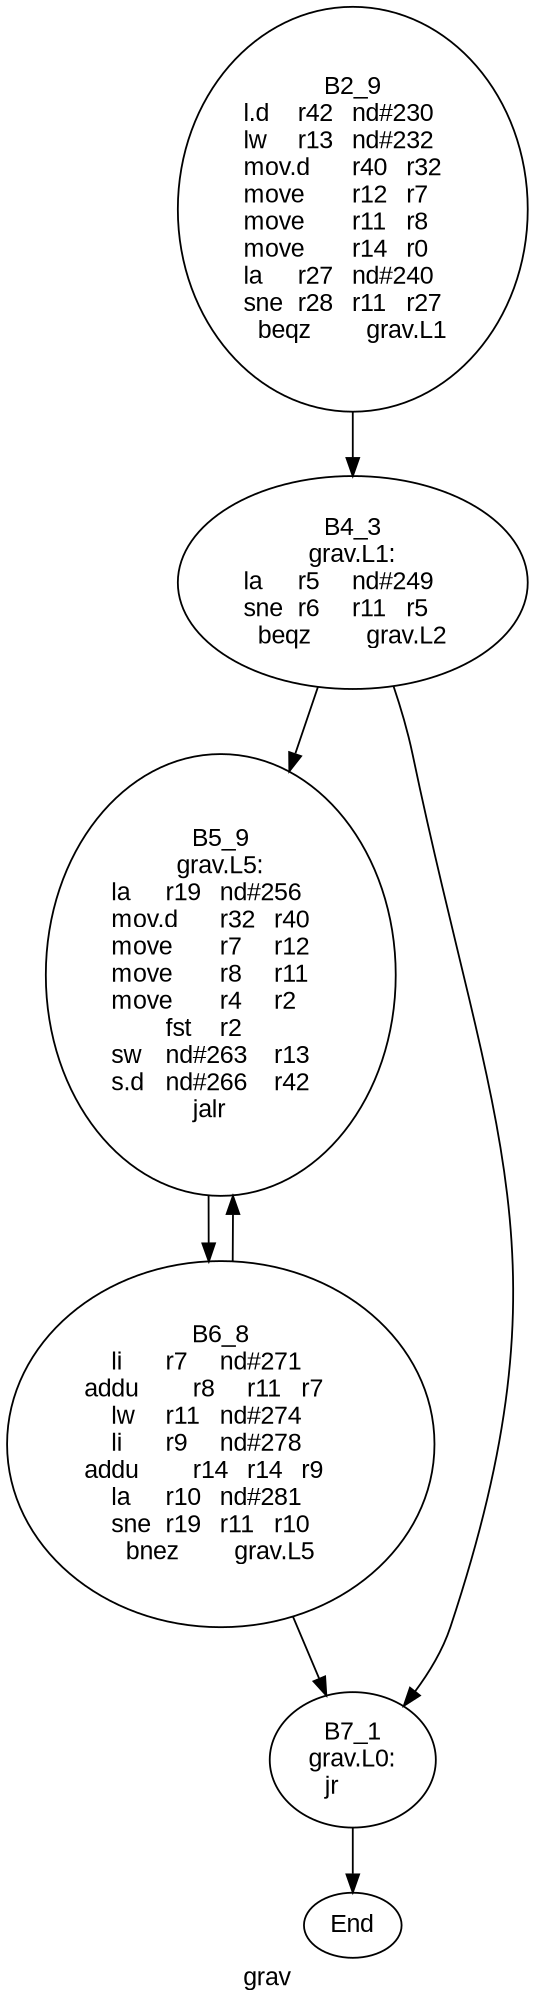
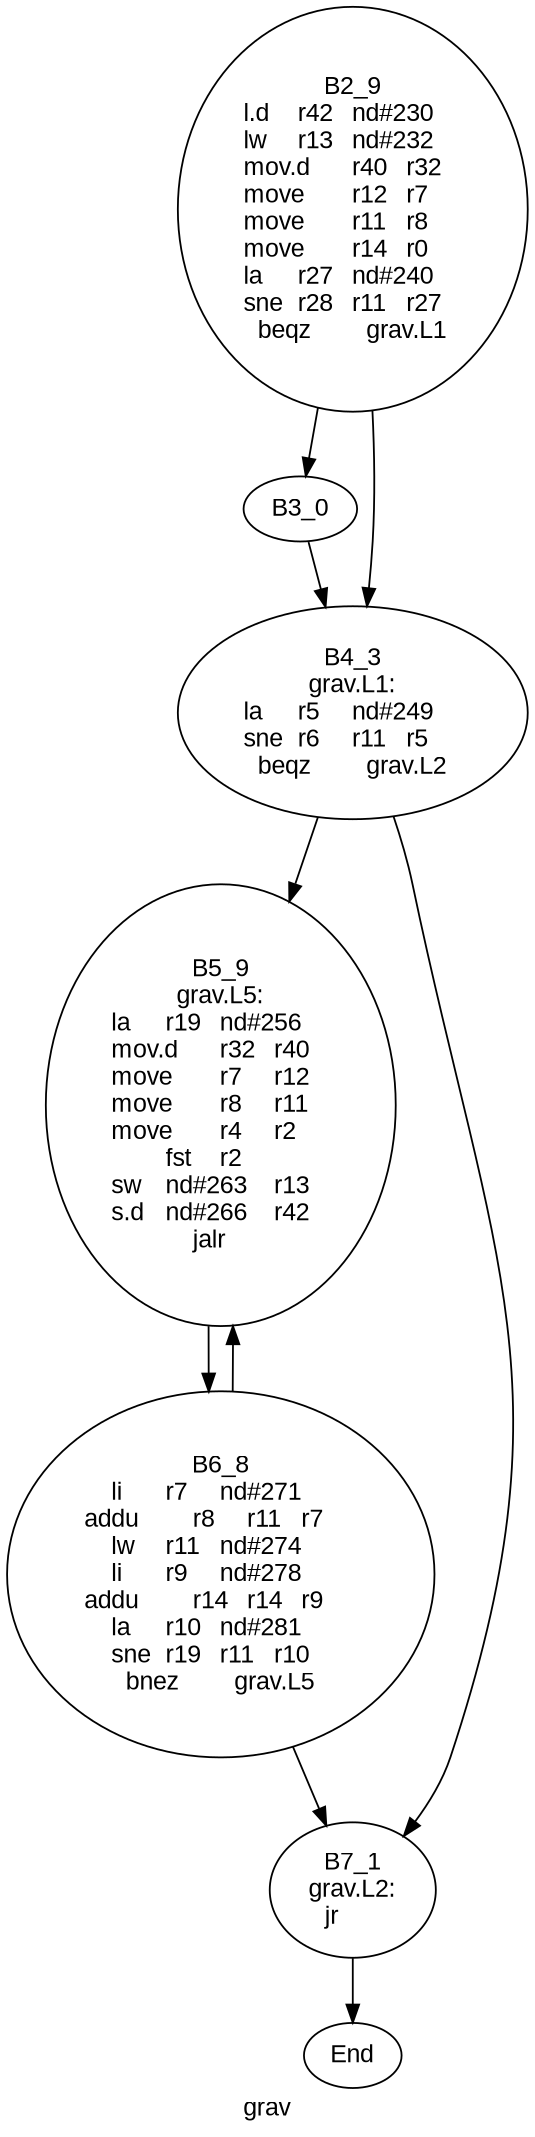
none -> (300, 509)
(353, 1760) -> (353, 1890)
